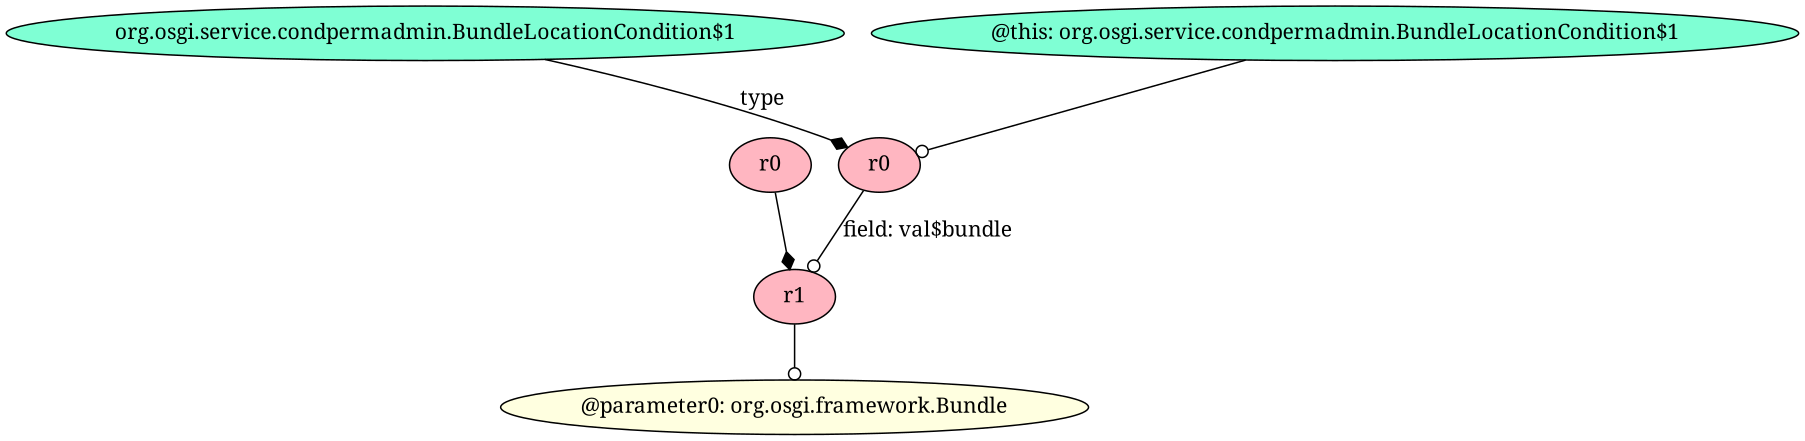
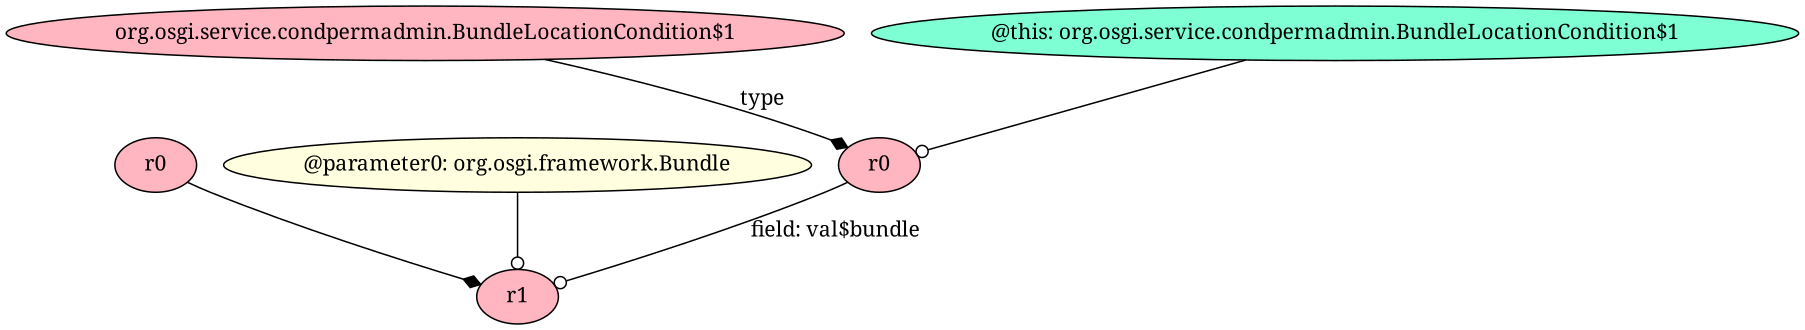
(425, 33) -> (425, 33)
(795, 346) -> (518, 225)
